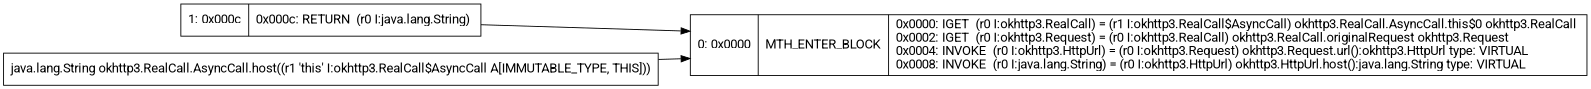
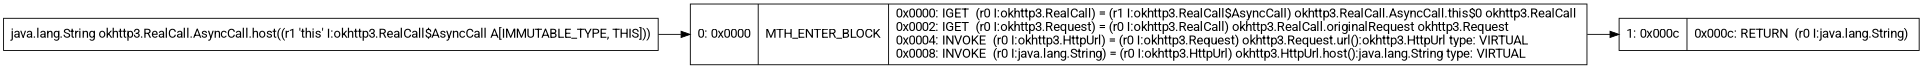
(581, 28) -> (1599, 34)
